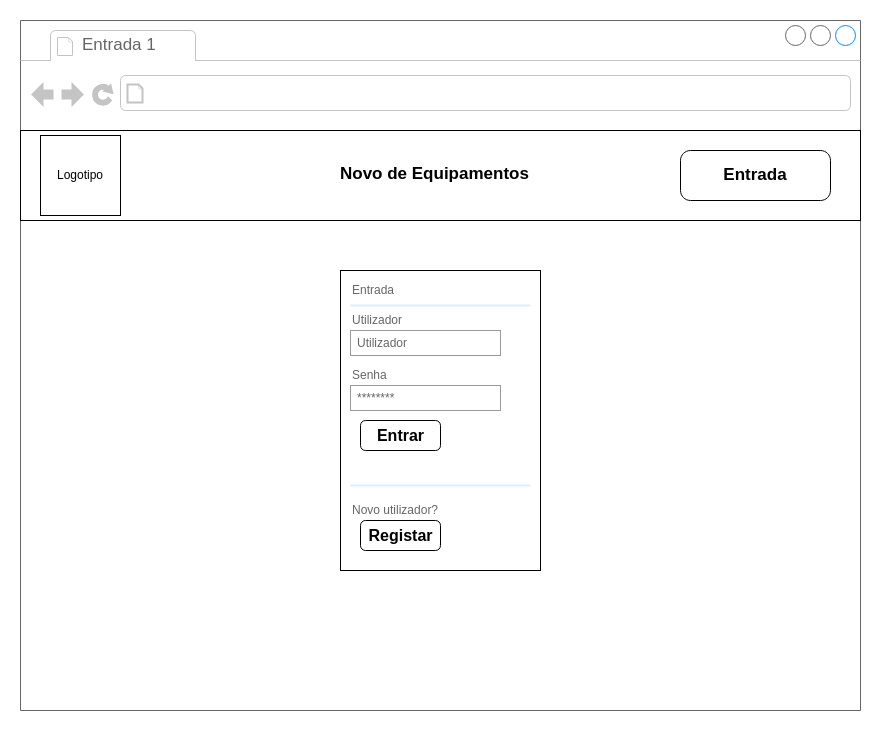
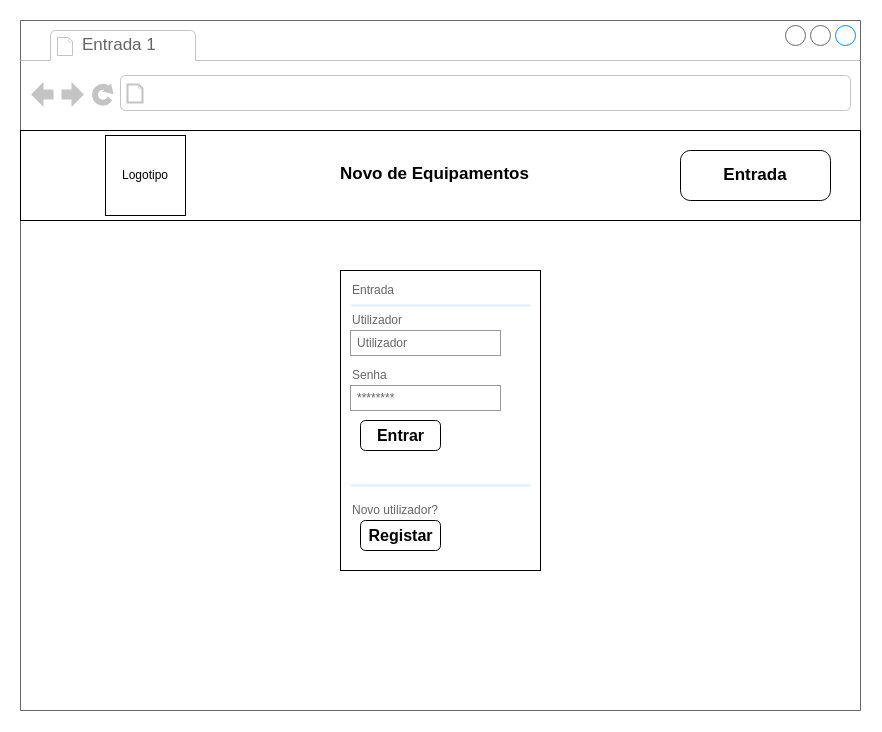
(81, 176) -> (146, 176)
